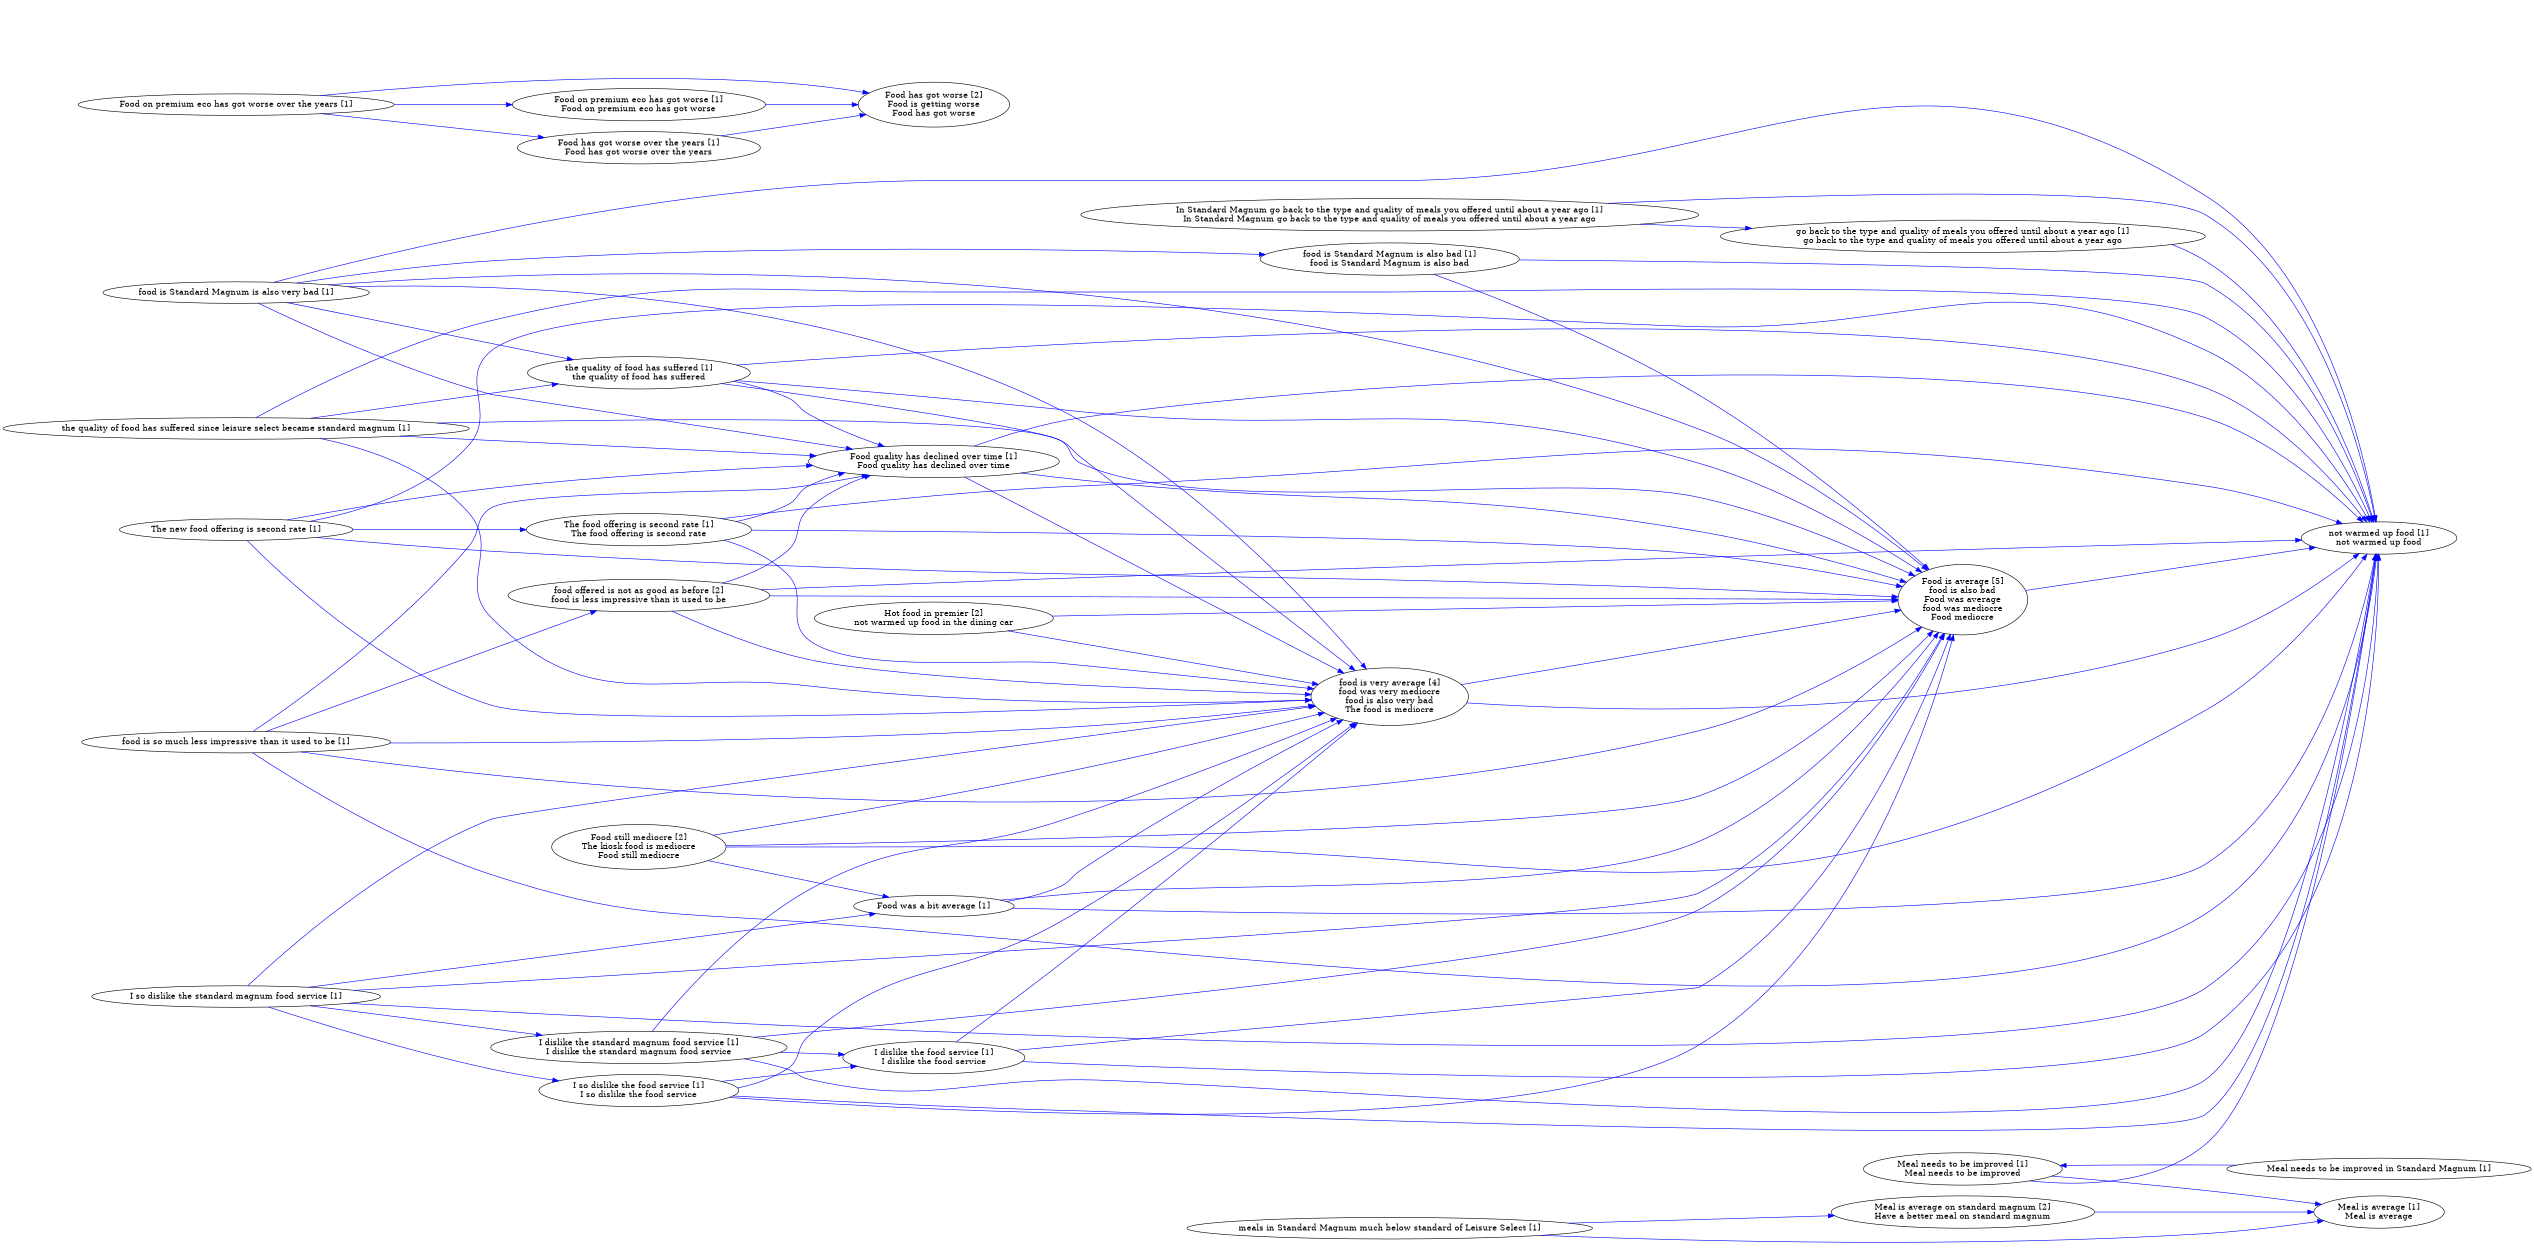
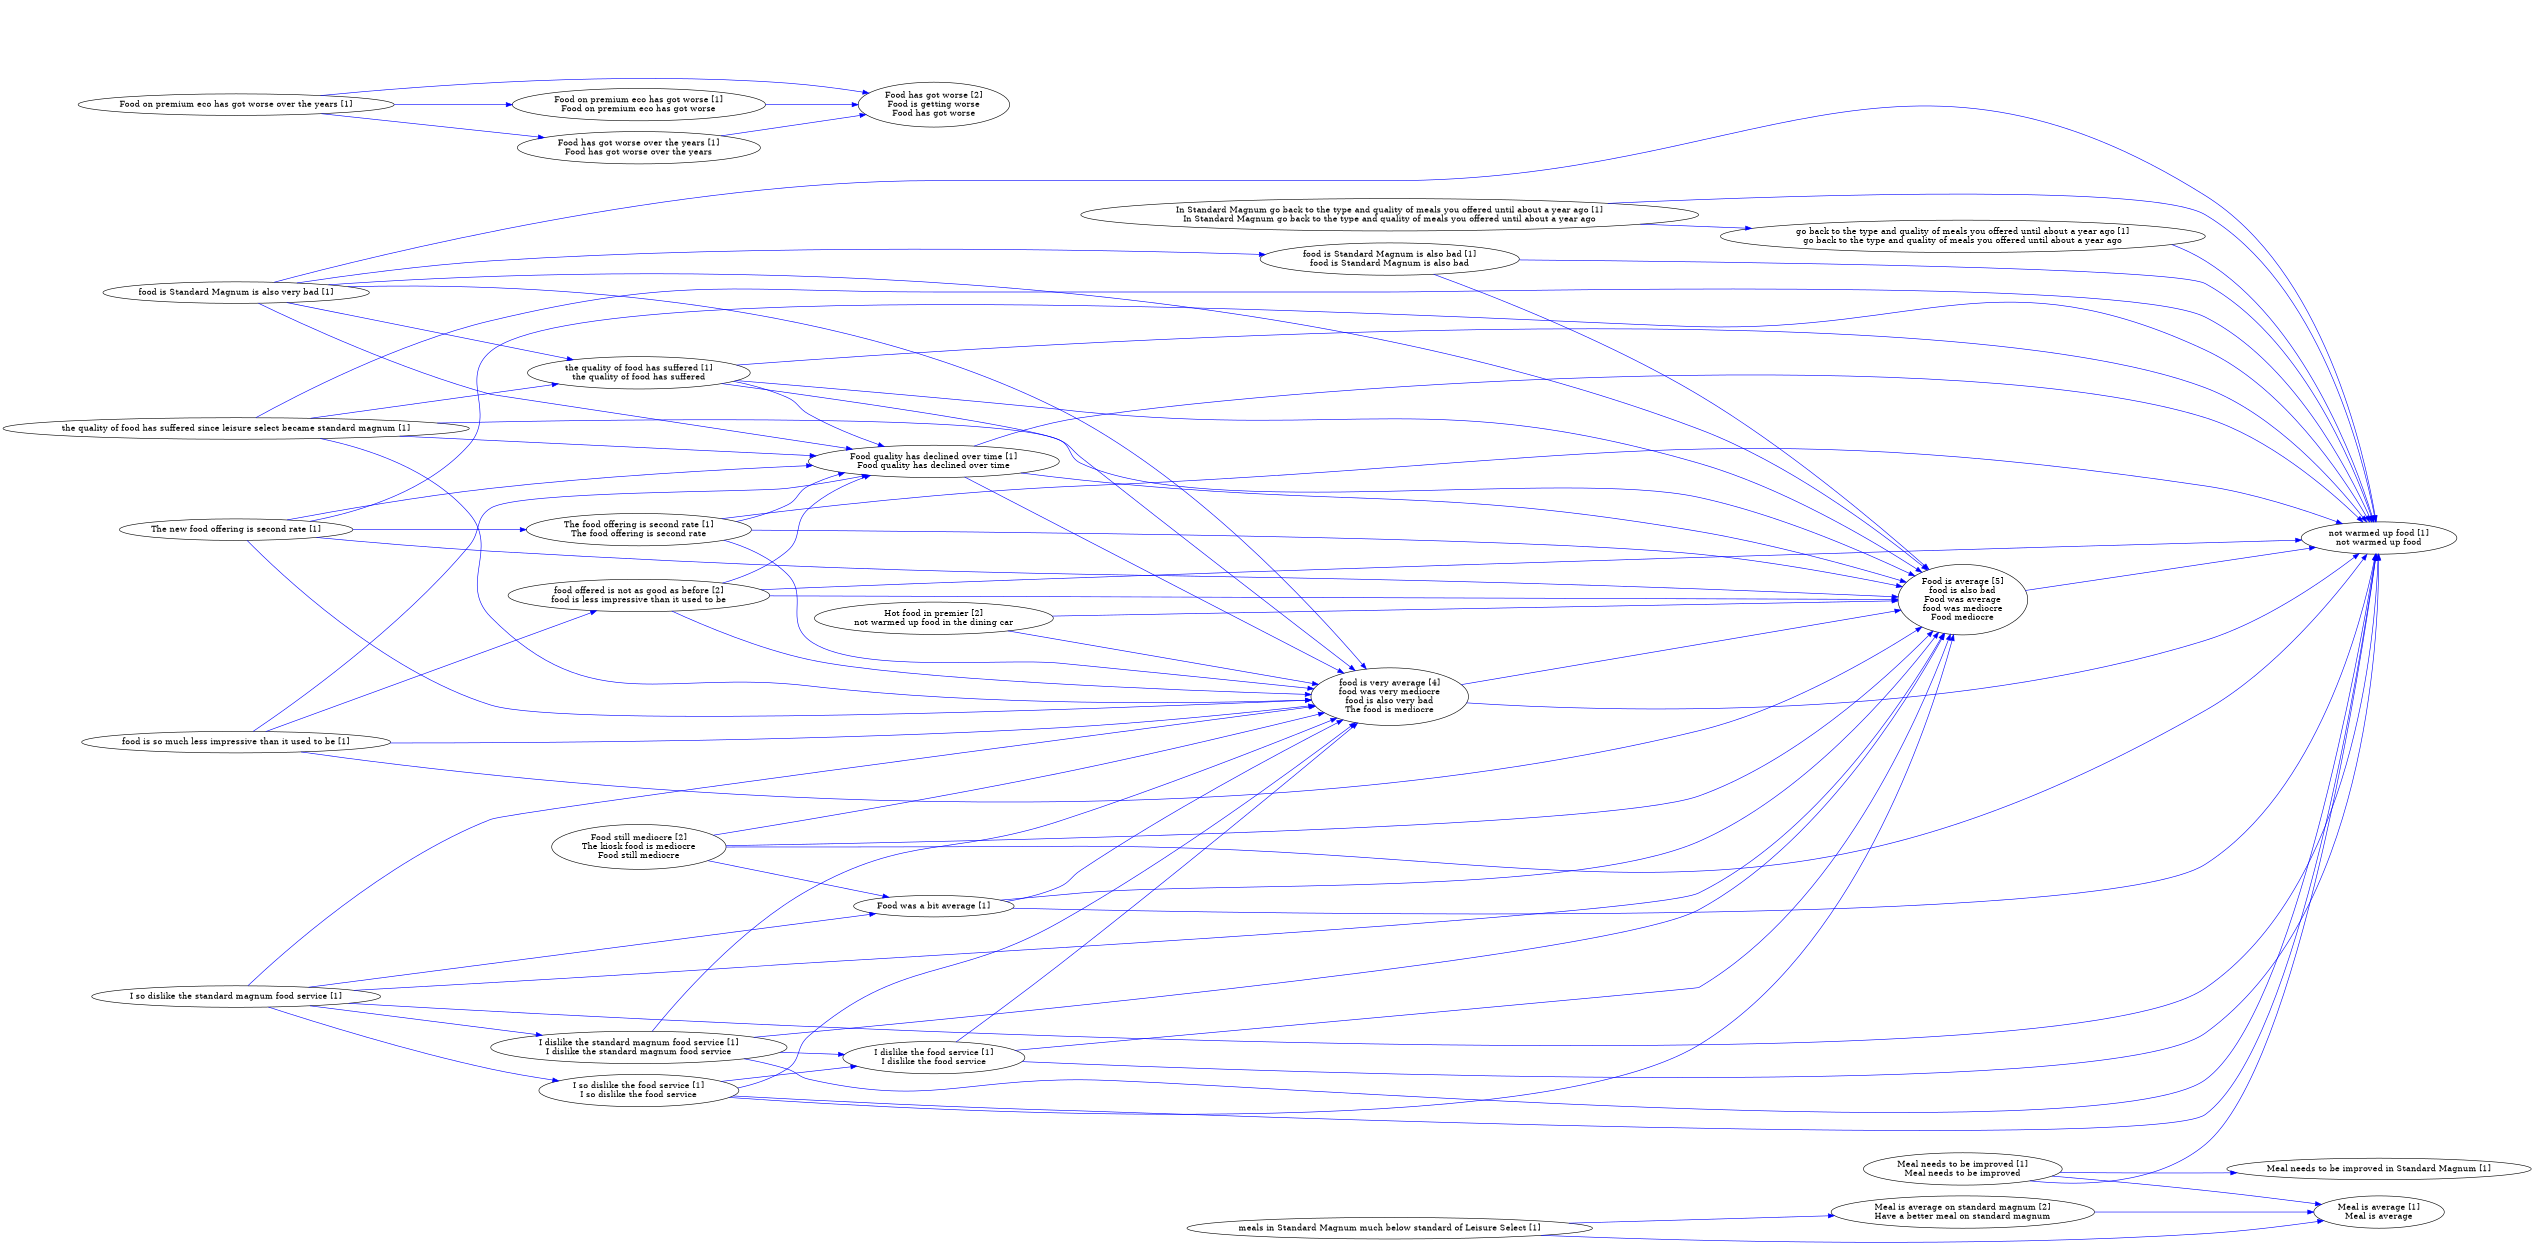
(1418, 972) -> none
(2152, 1165) -> (2133, 1173)
